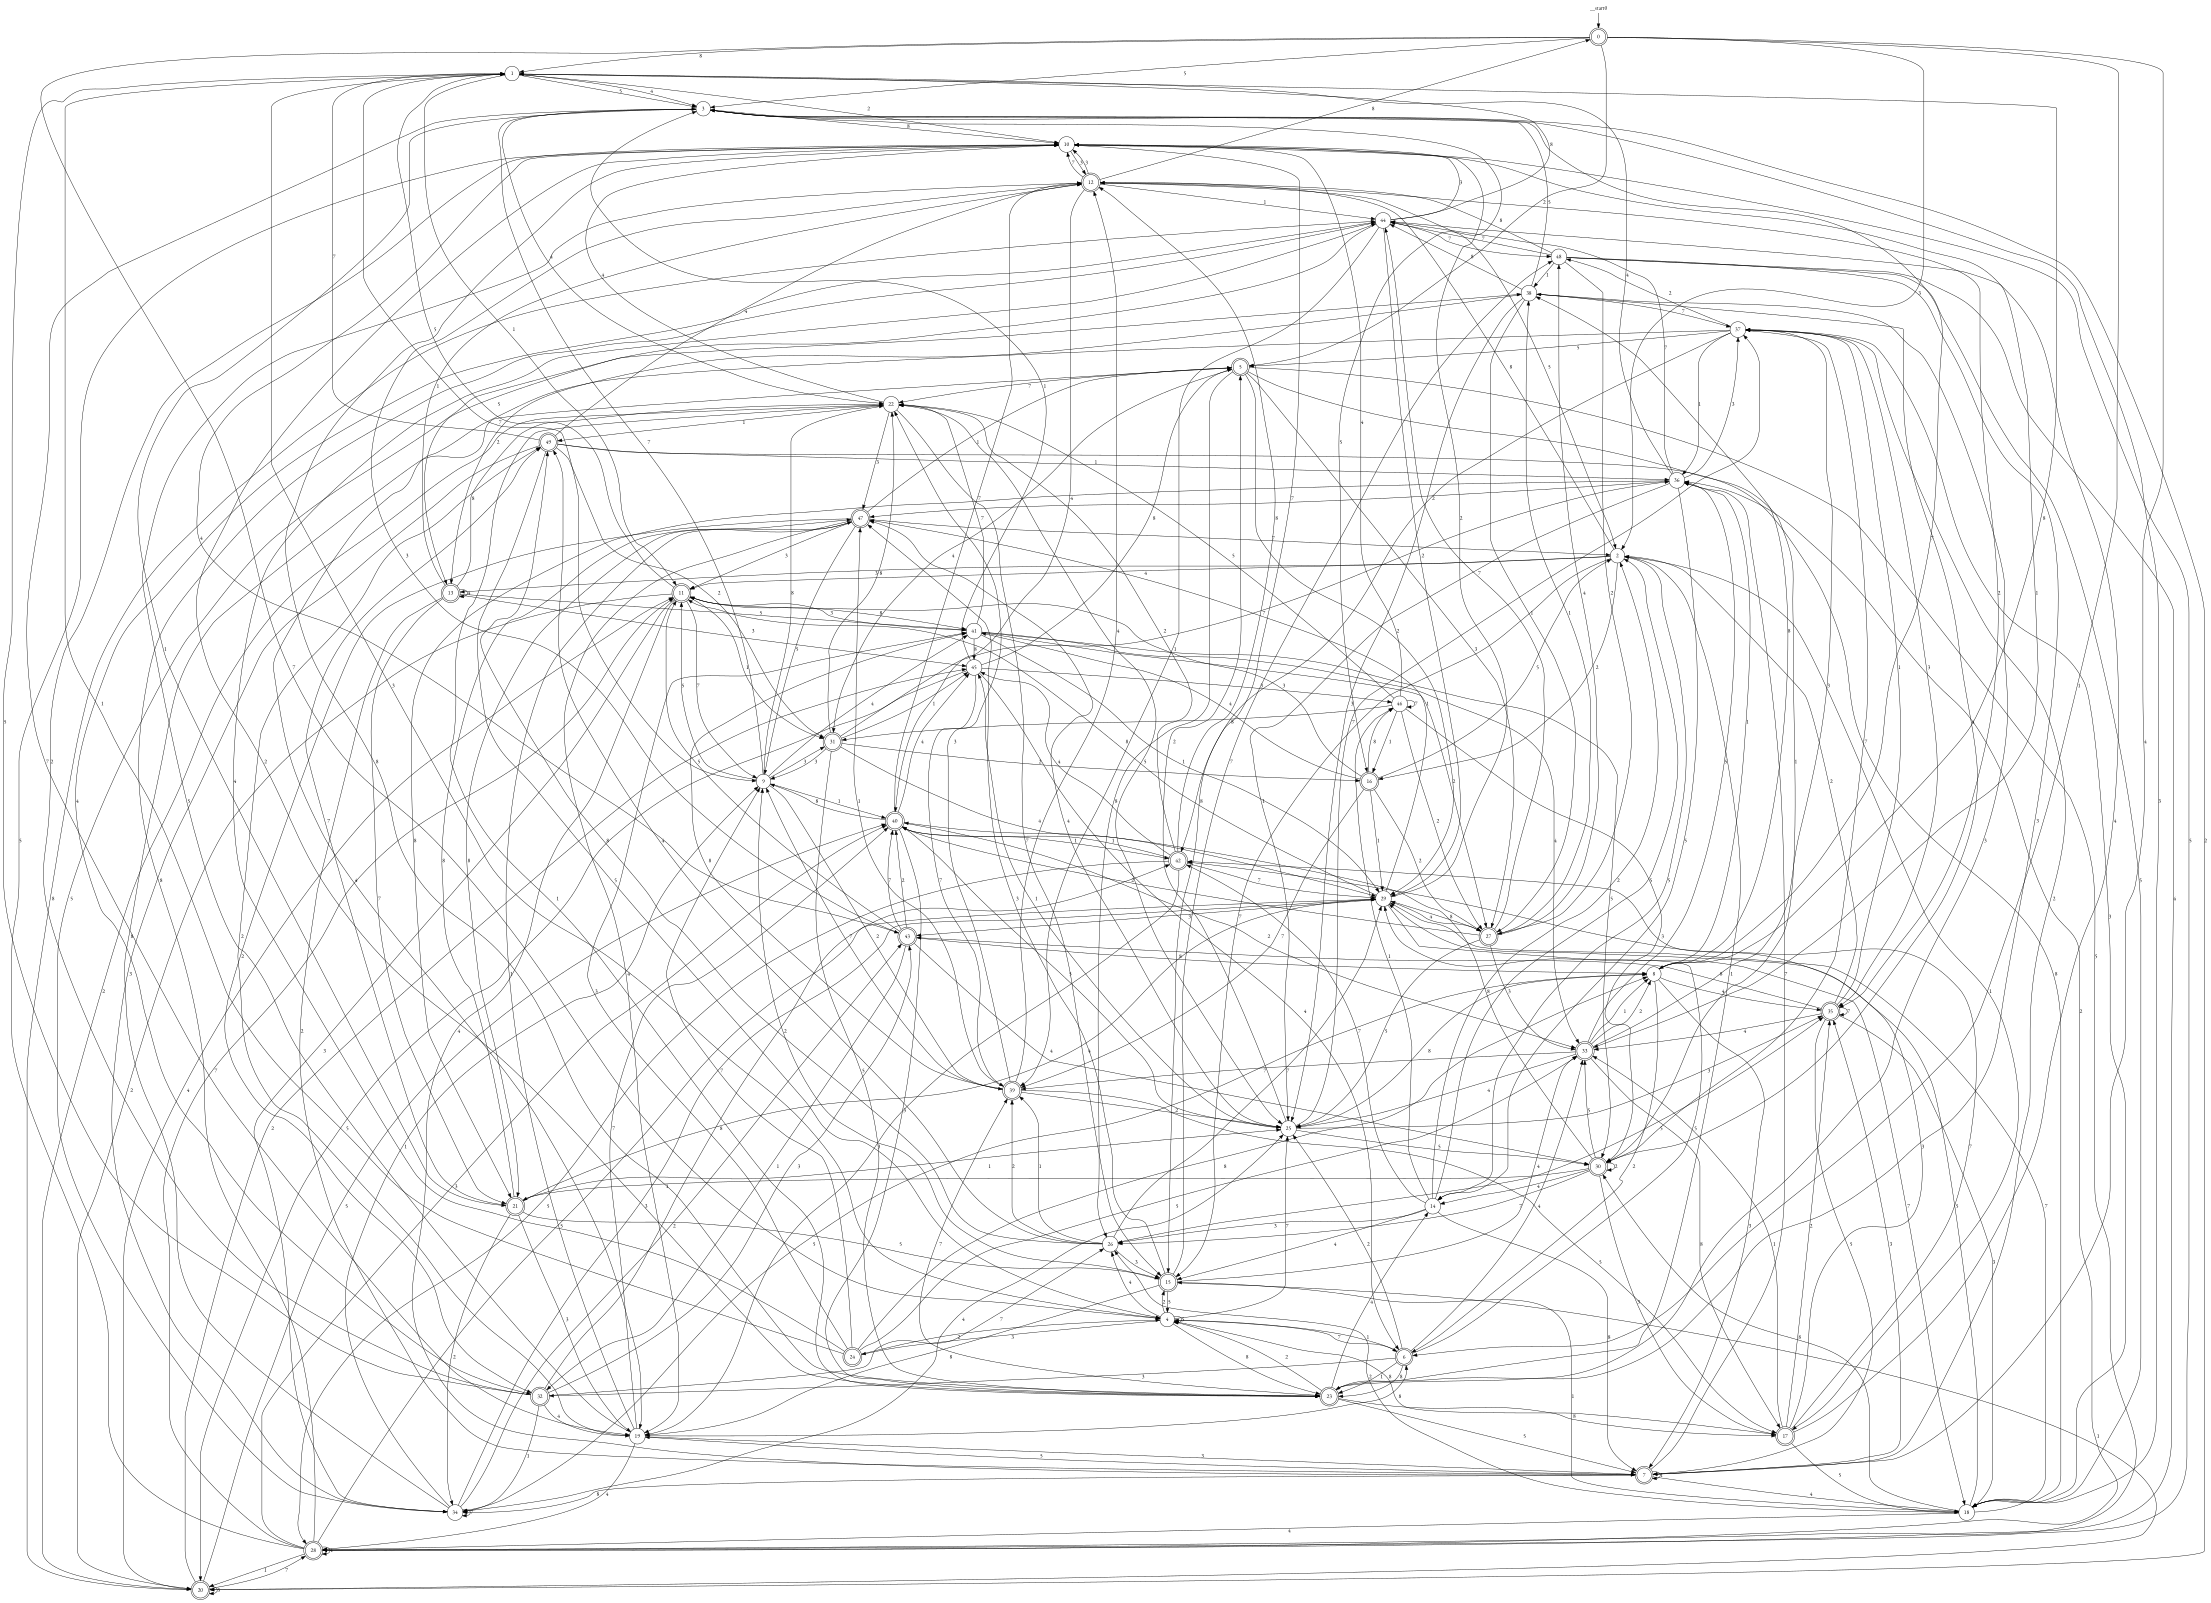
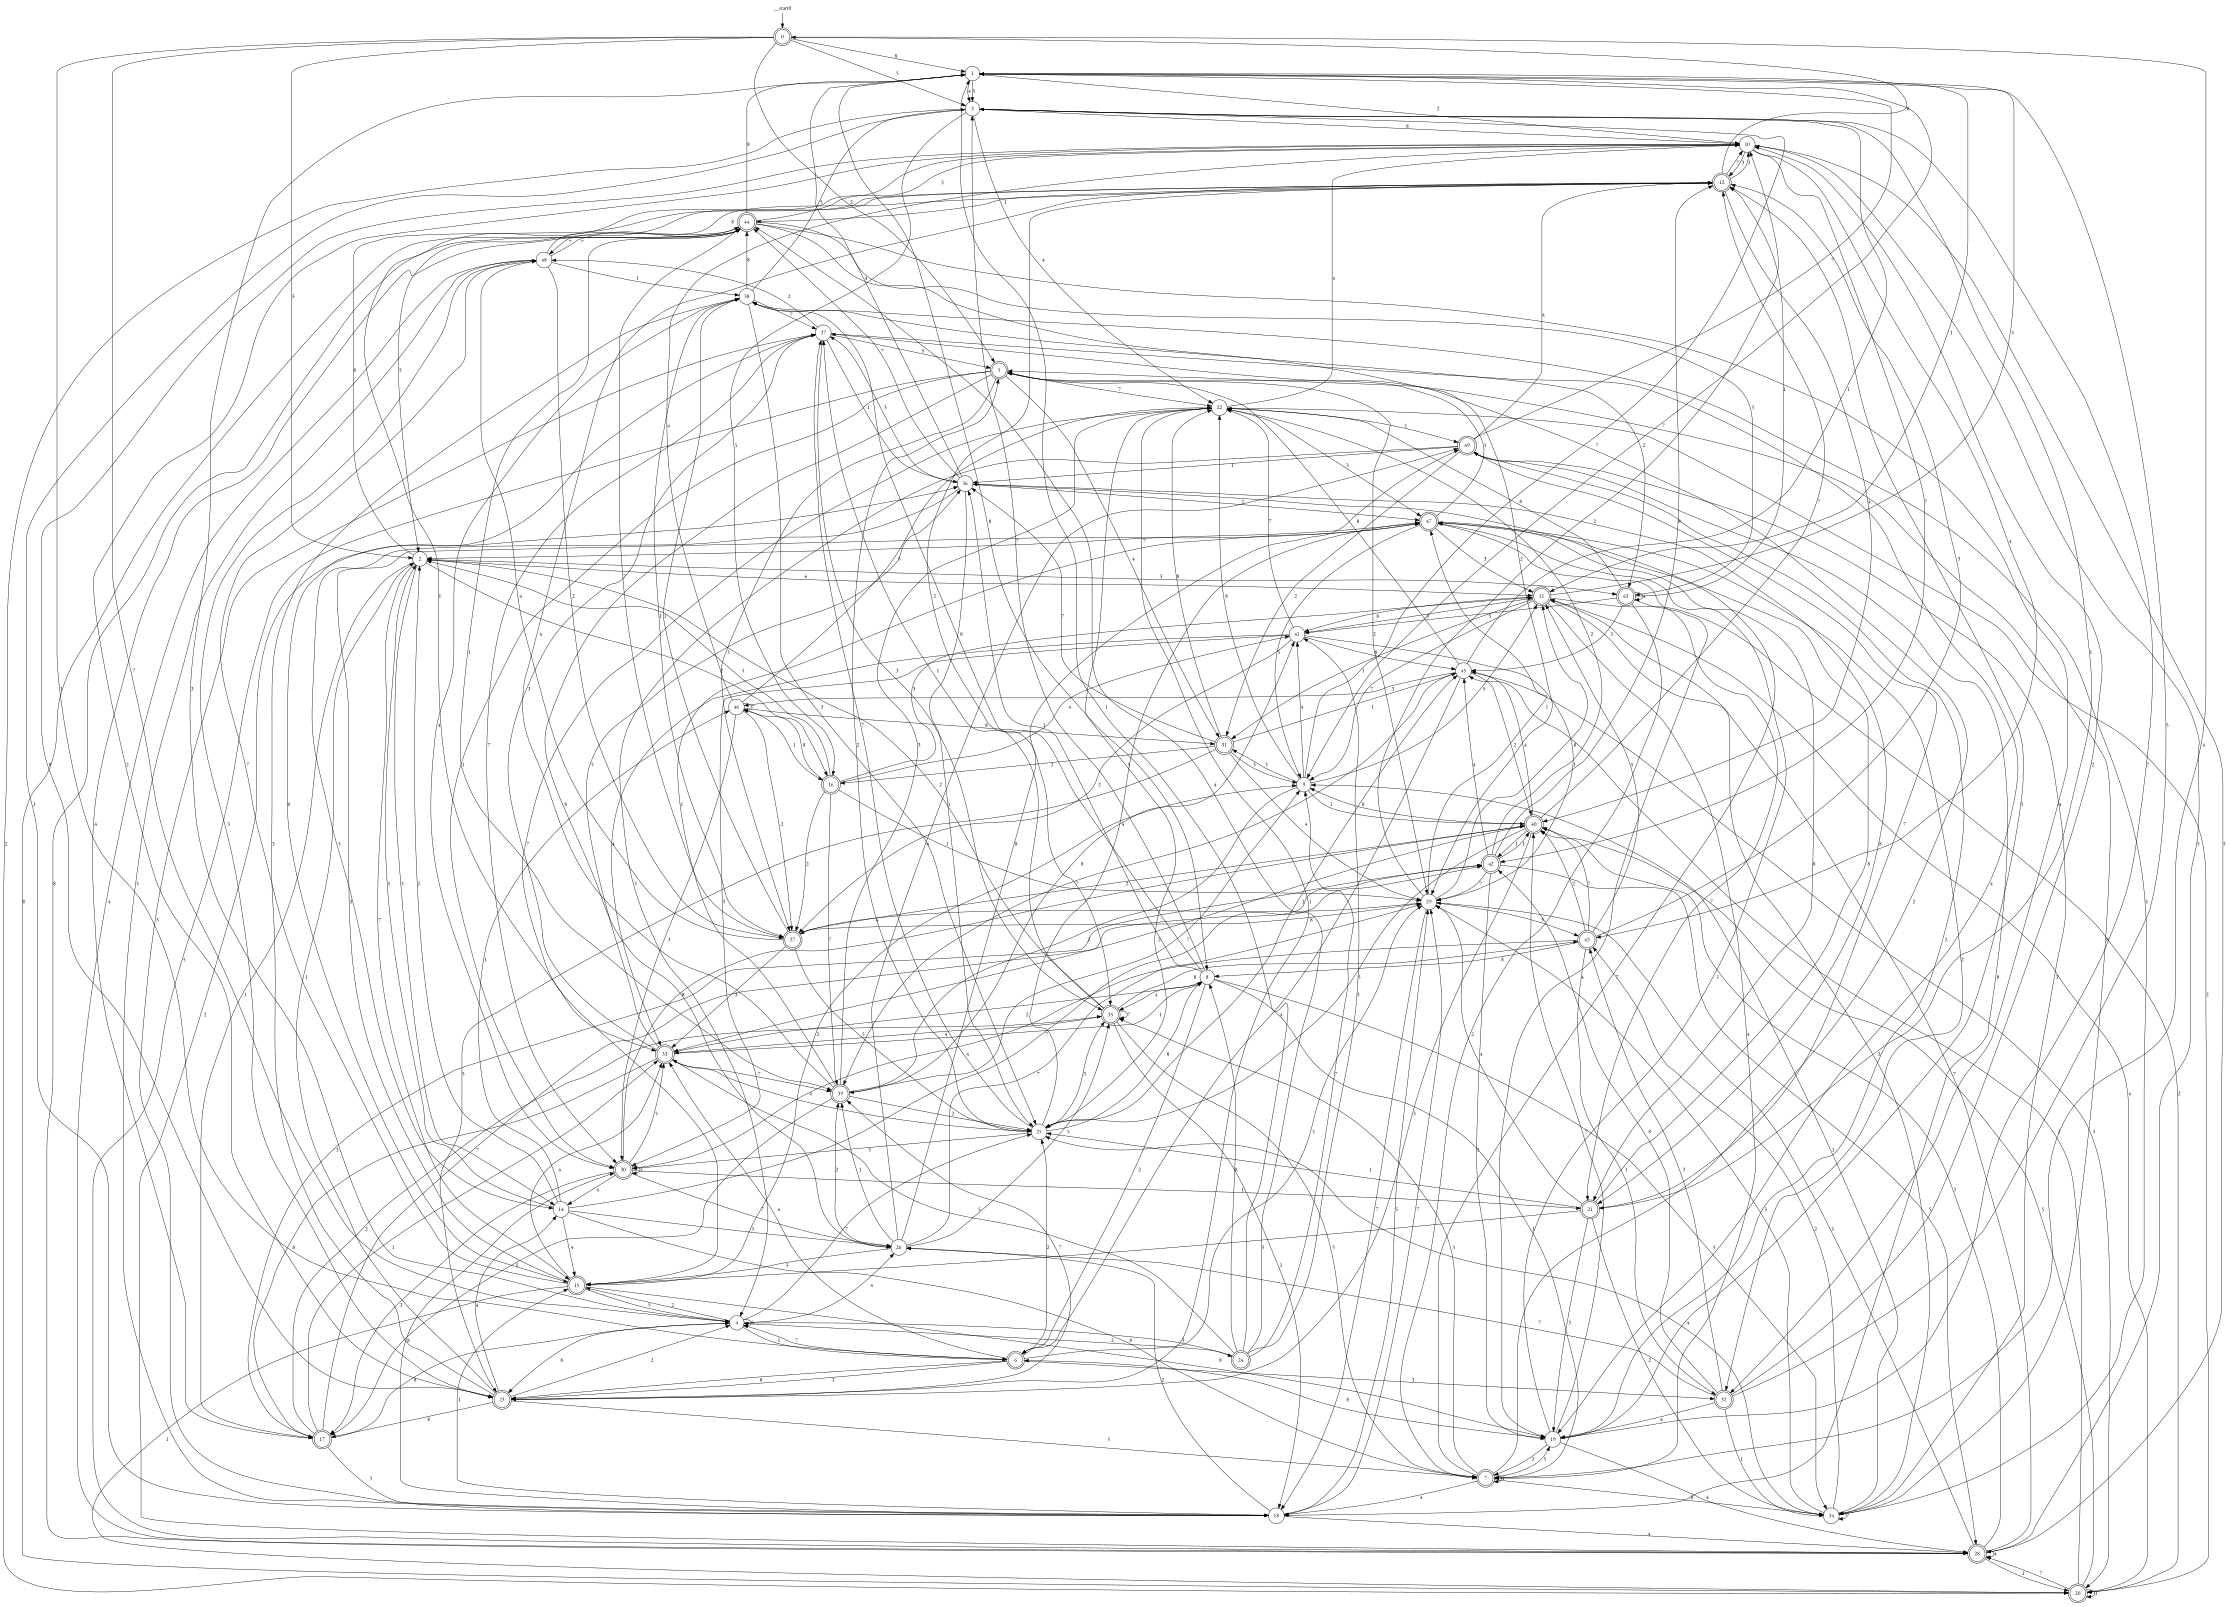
(1383, 220) -> (747, 222)
(451, 593) -> (1626, 596)
none -> (1509, 736)
